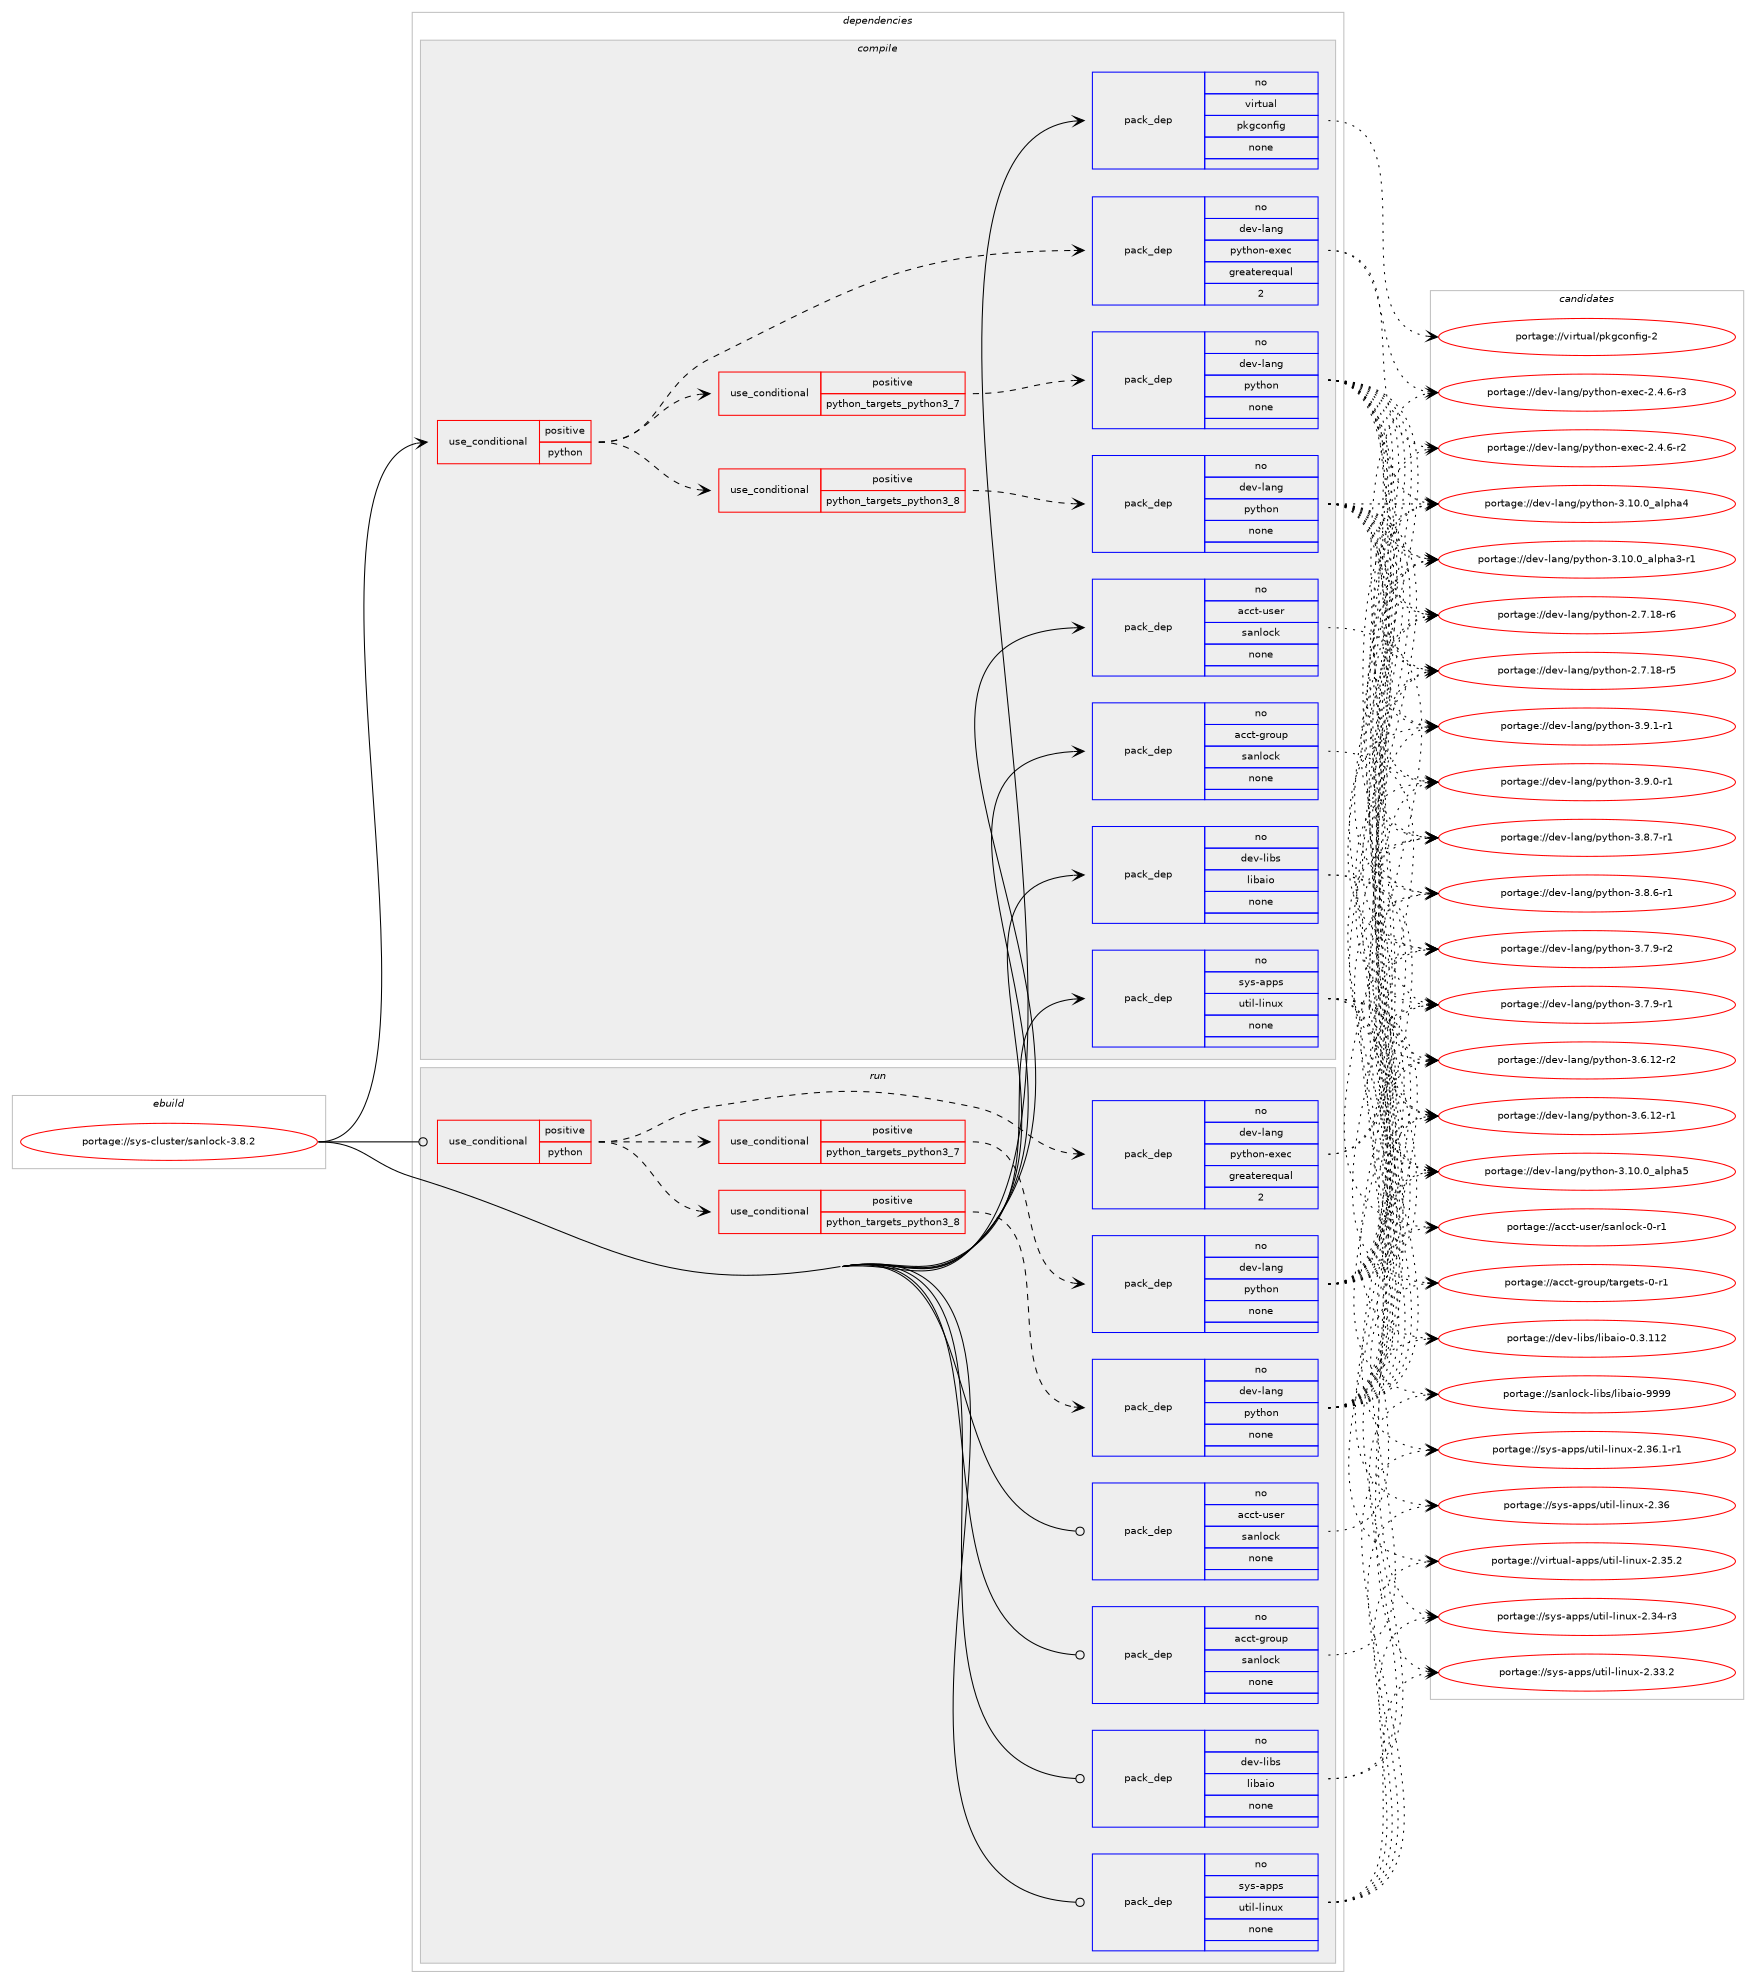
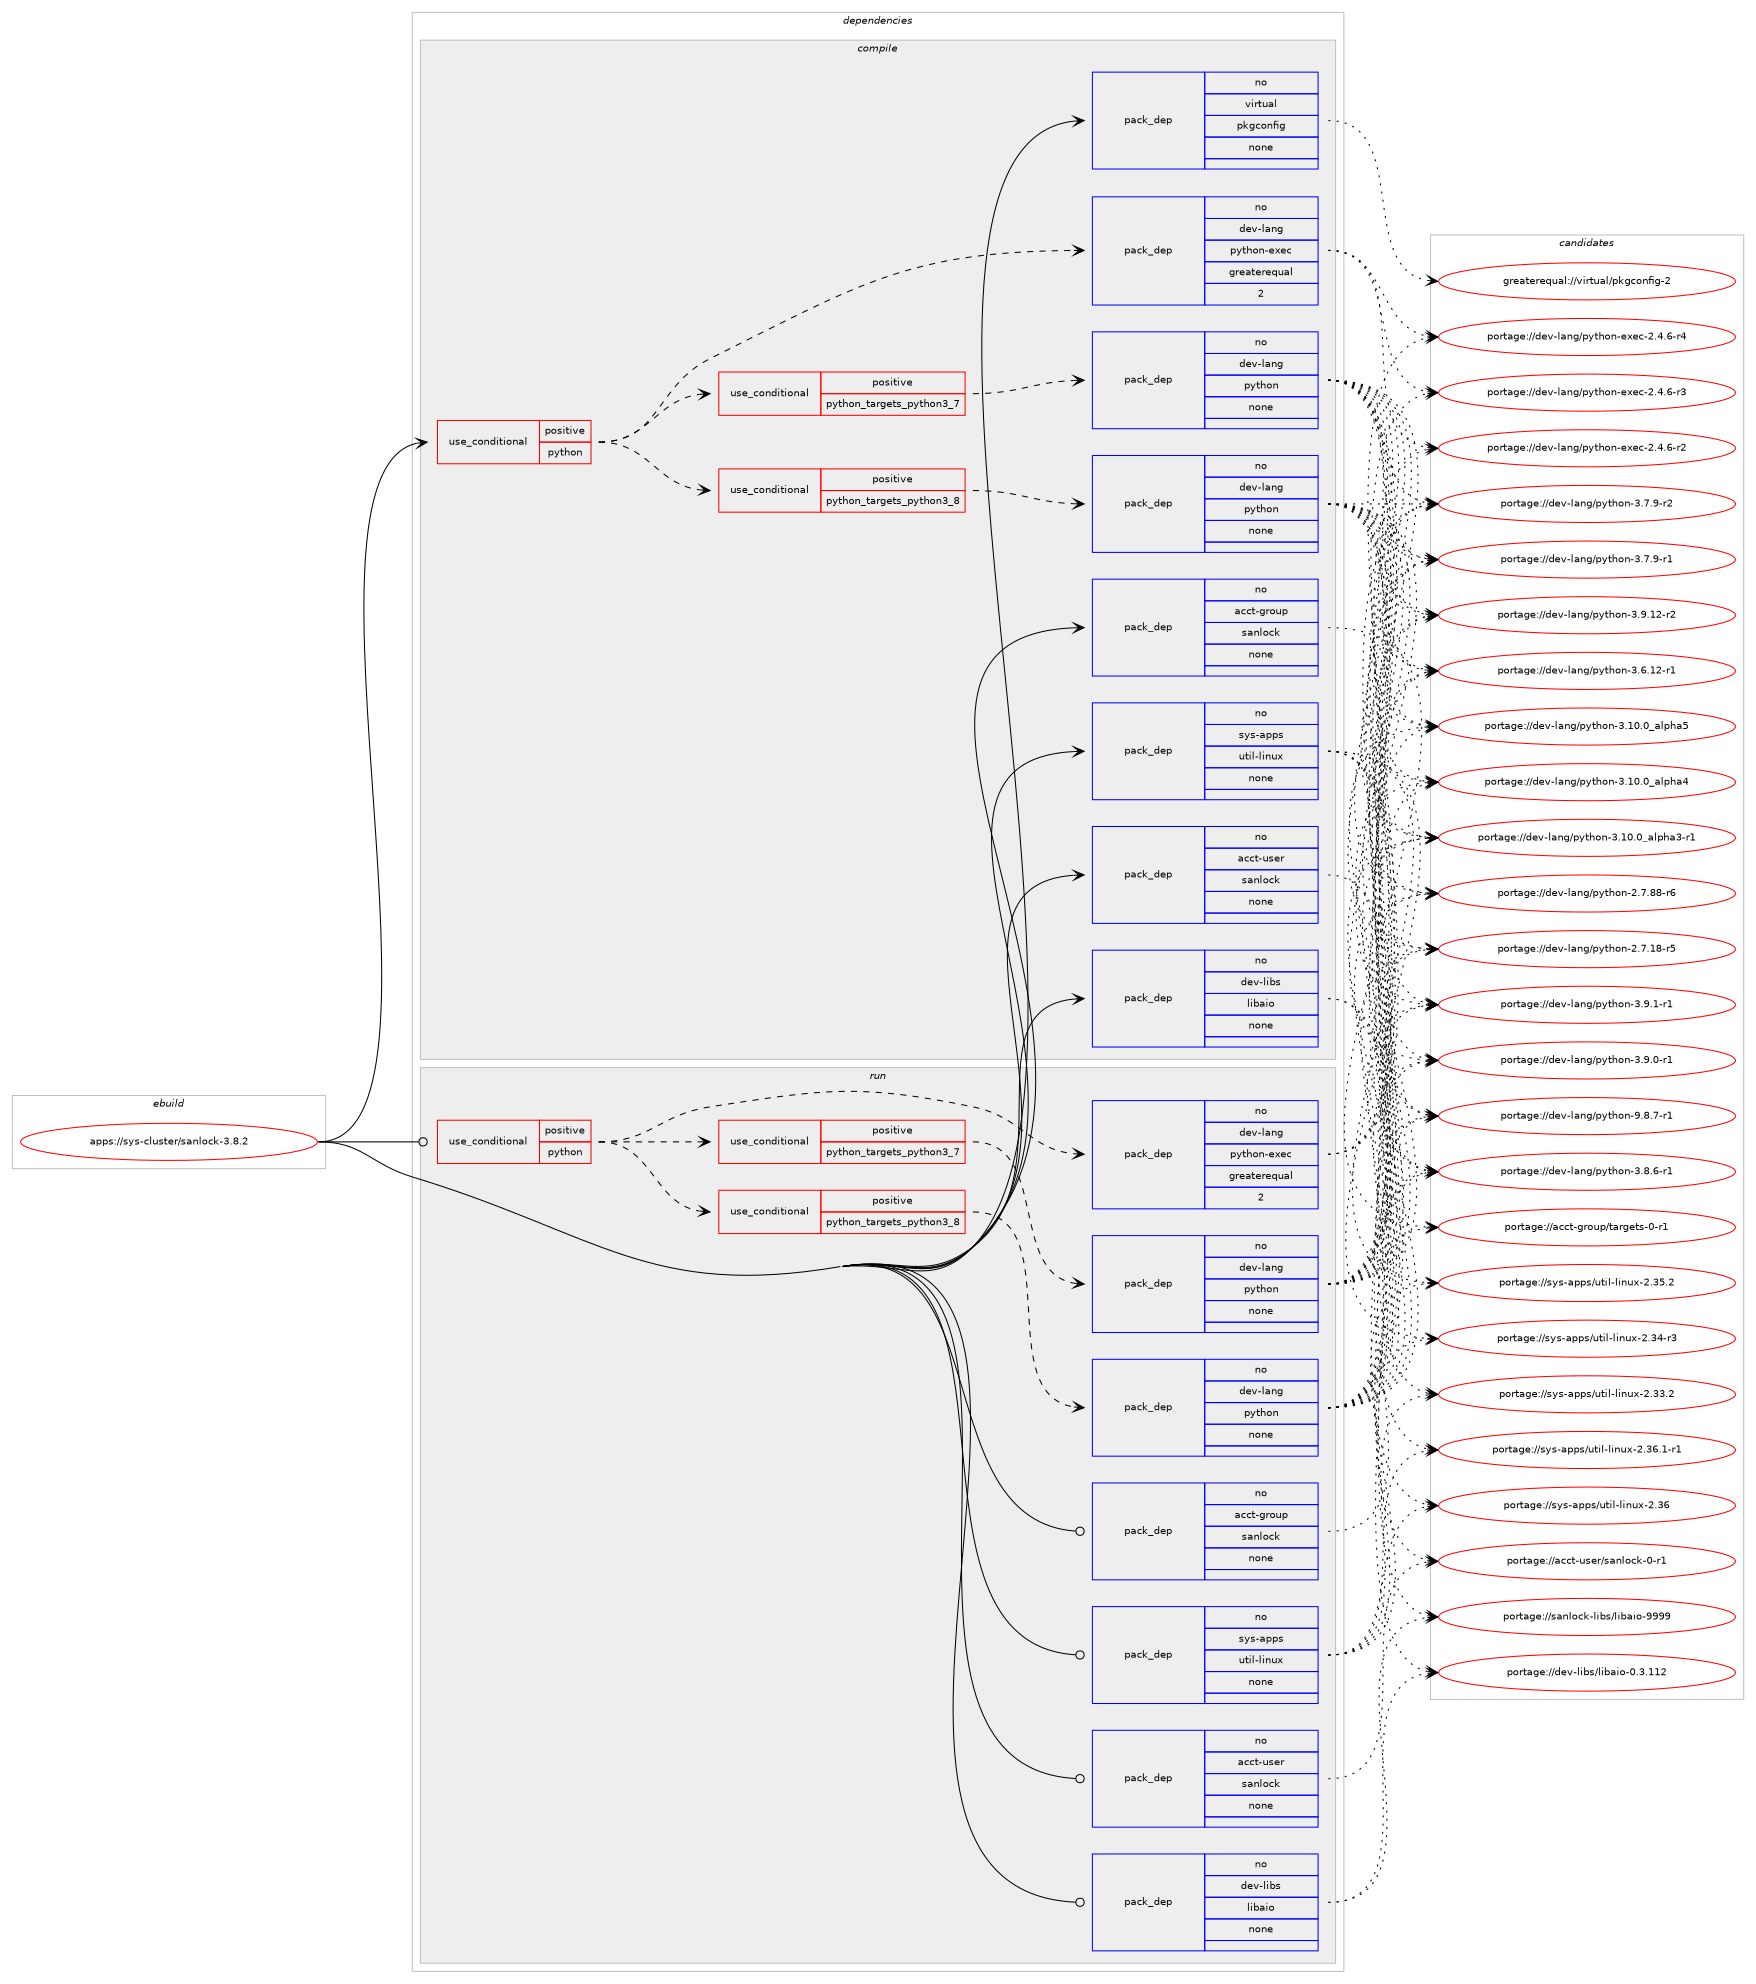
none -> (1587, 337)
(1587, 337) -> (1587, 281)
(1587, 615) -> (1587, 893)
(1587, 838) -> (1587, 1116)
(1587, 1060) -> (1587, 615)
(169, 1142) -> (169, 1142)
(1587, 1561) -> (1587, 1283)
